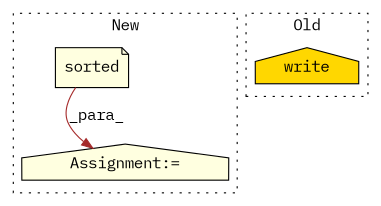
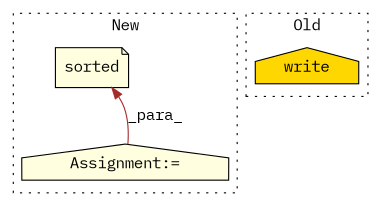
(66, 117) -> (127, 120)
